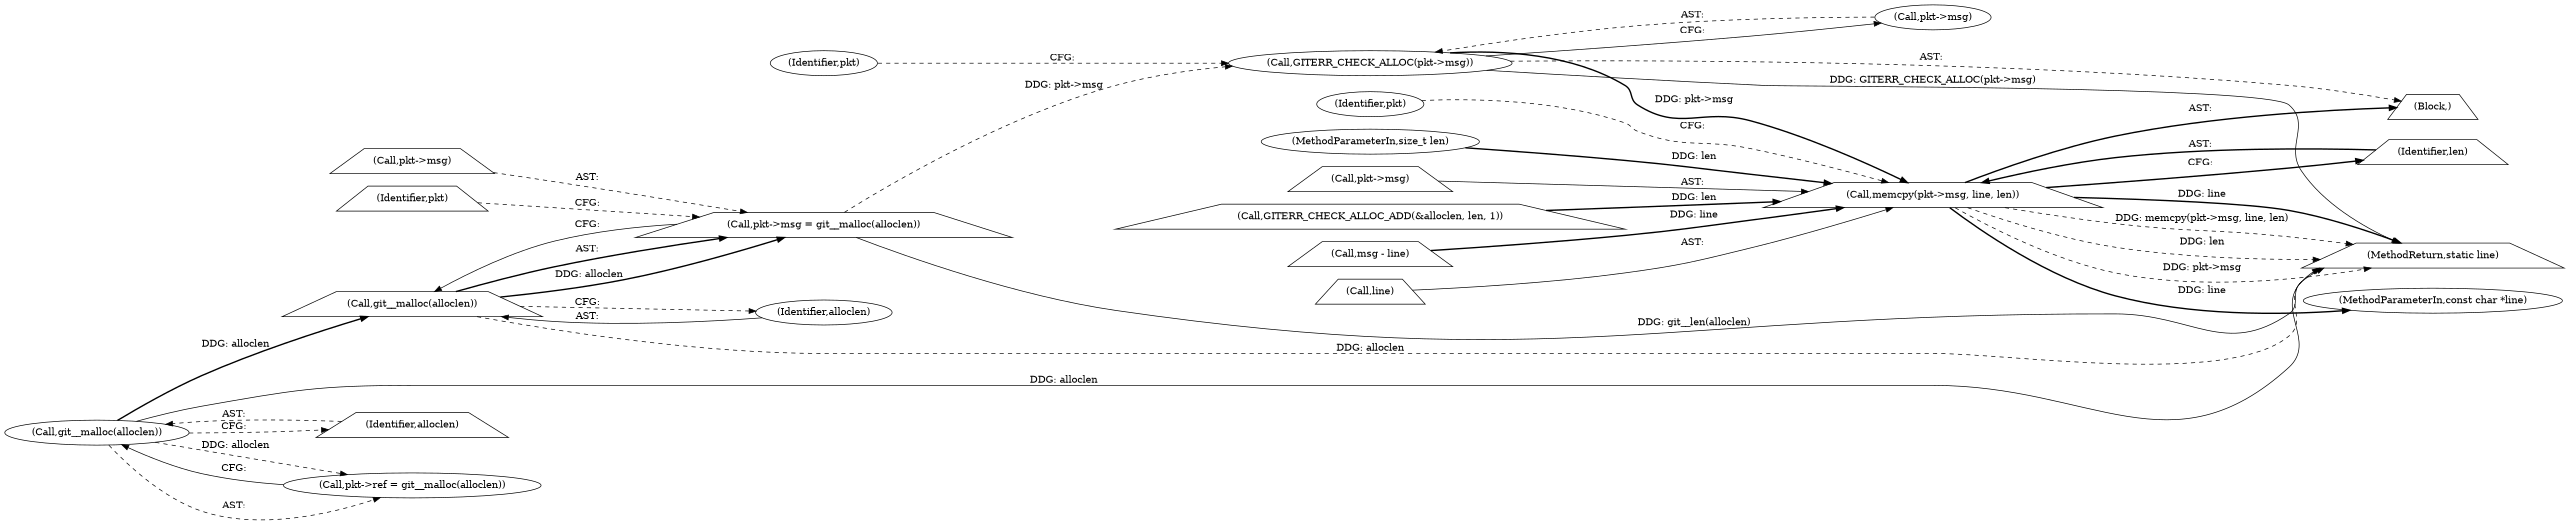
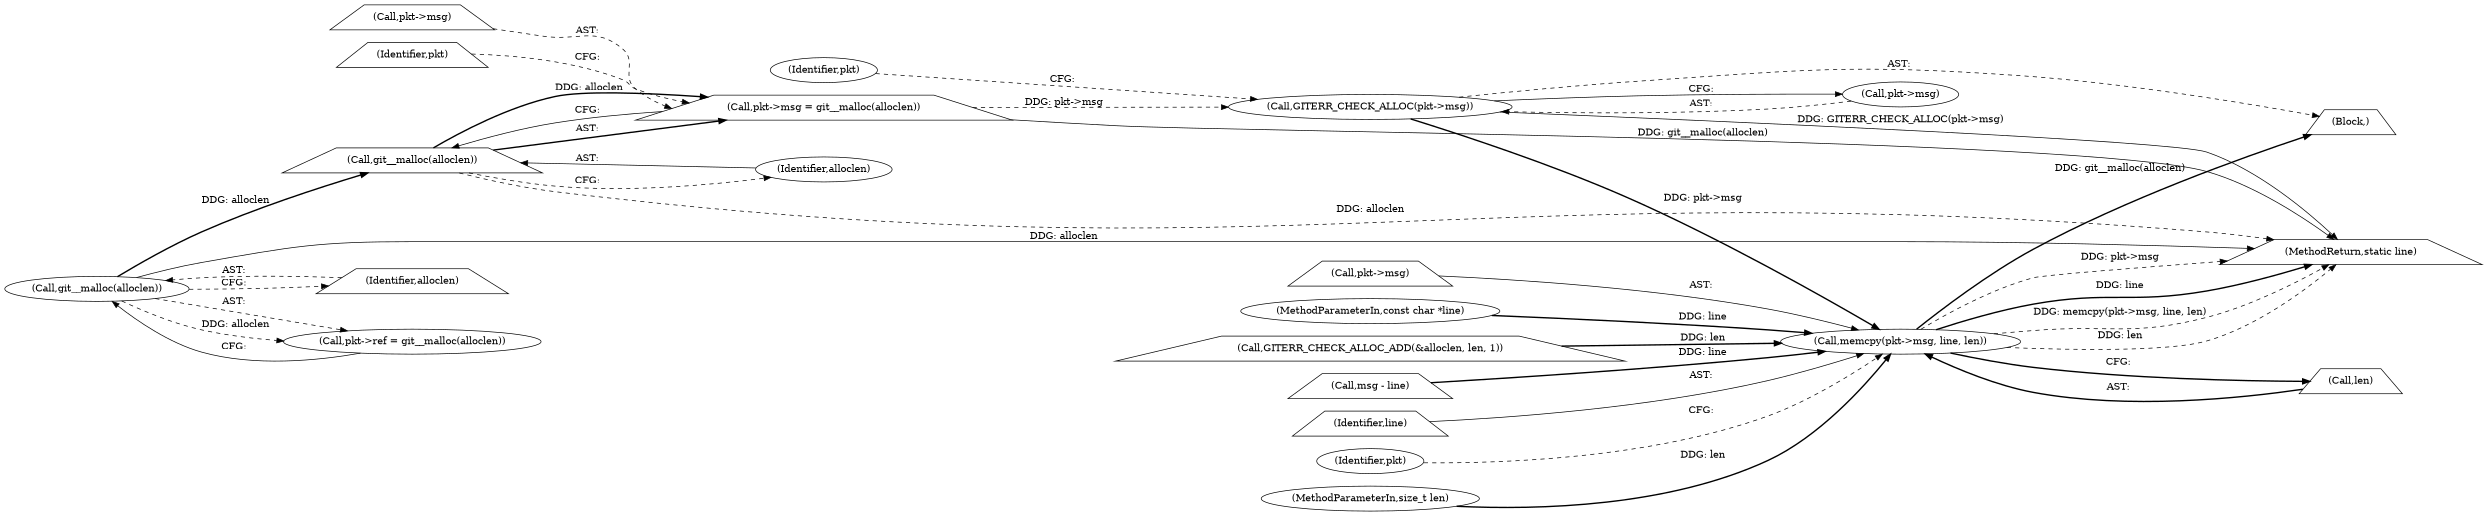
(2202, 109) -> (2120, 168)
(2433, 152) -> (2351, 381)
(1933, 195) -> (1901, 342)
(1370, 292) -> (1370, 424)
(2135, 300) -> (1648, 323)
(1694, 323) -> (1703, 133)
